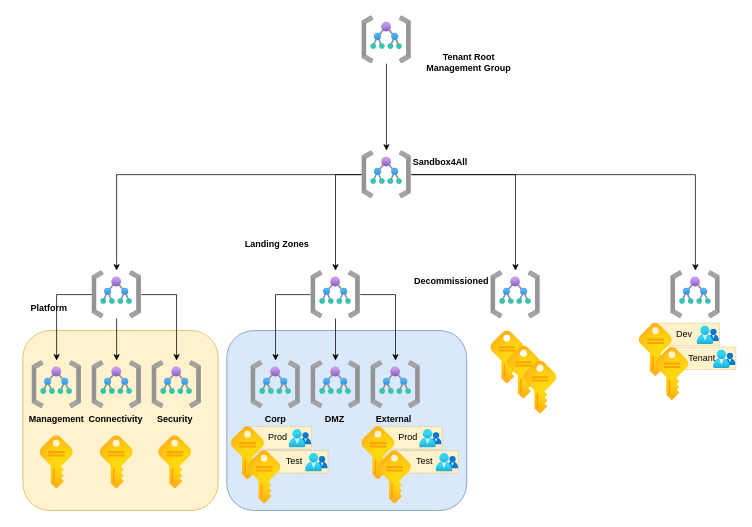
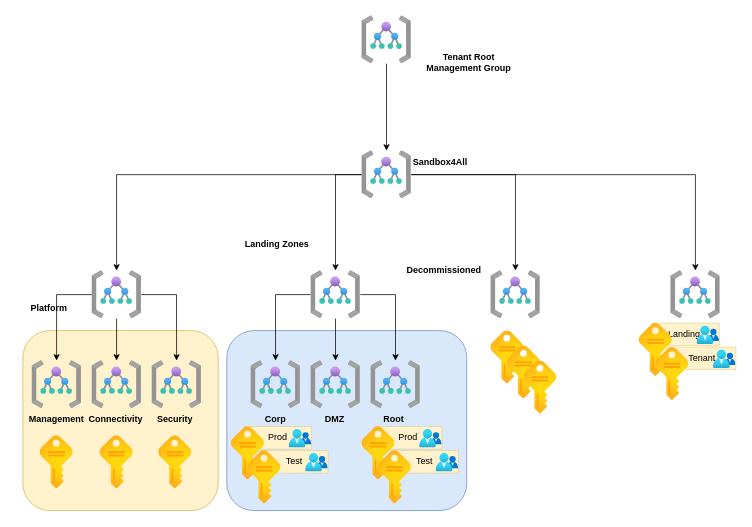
(452, 282) -> (444, 270)
(686, 334) -> (686, 334)
(394, 420) -> (394, 420)
